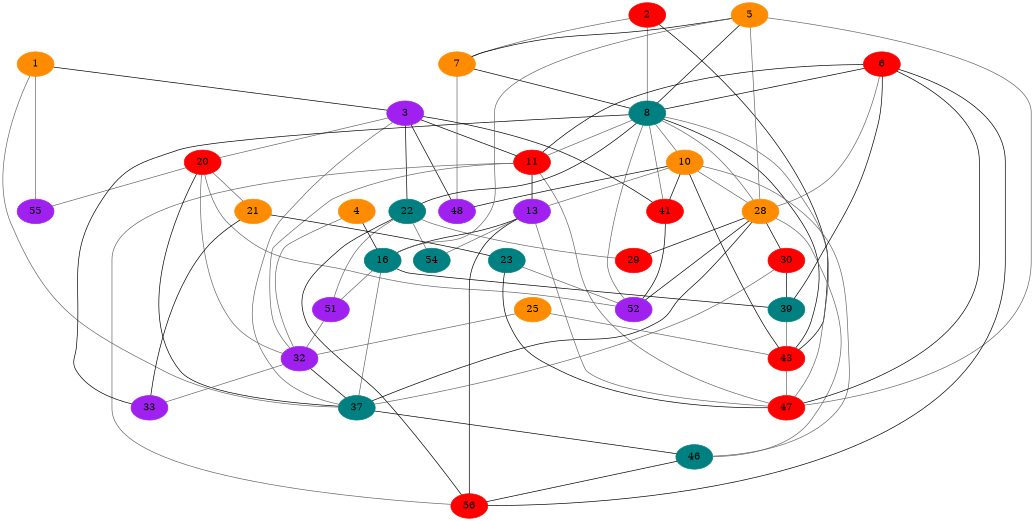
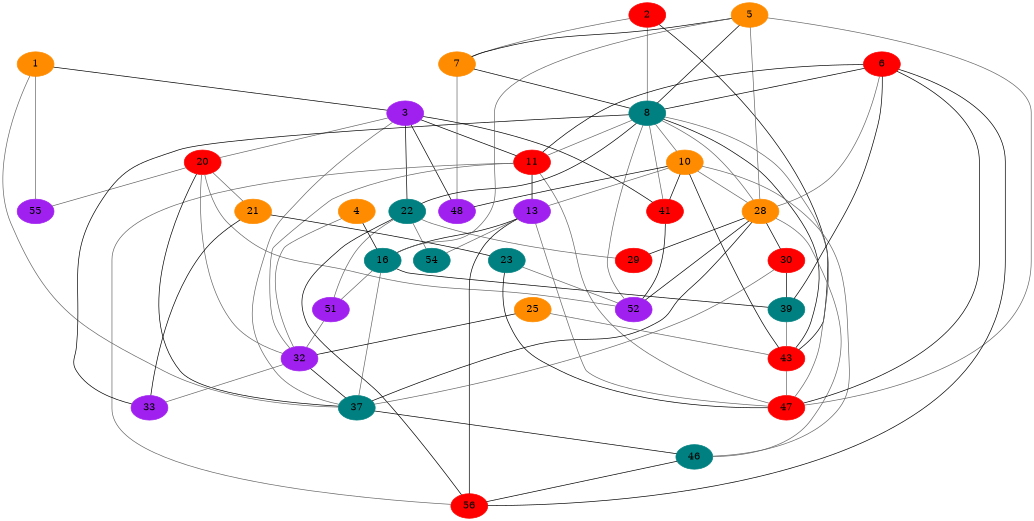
(416, 334) -> (416, 334)
